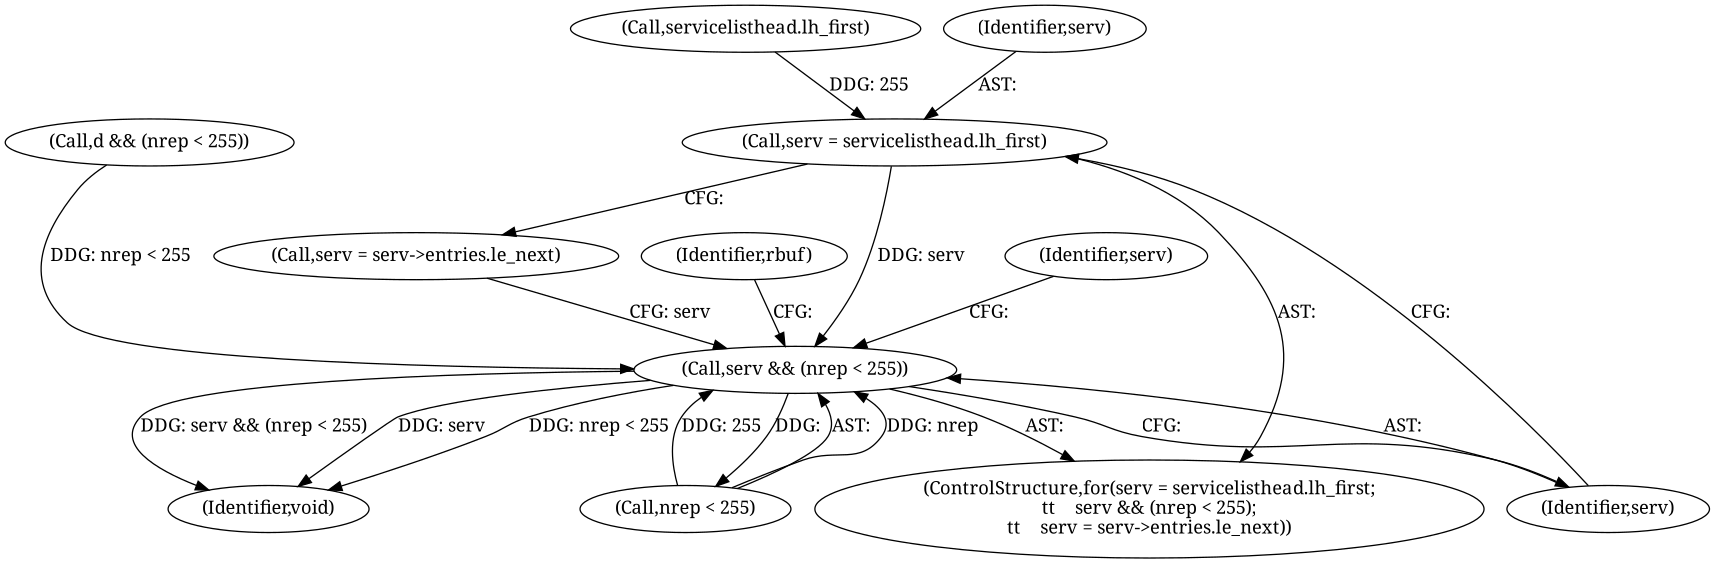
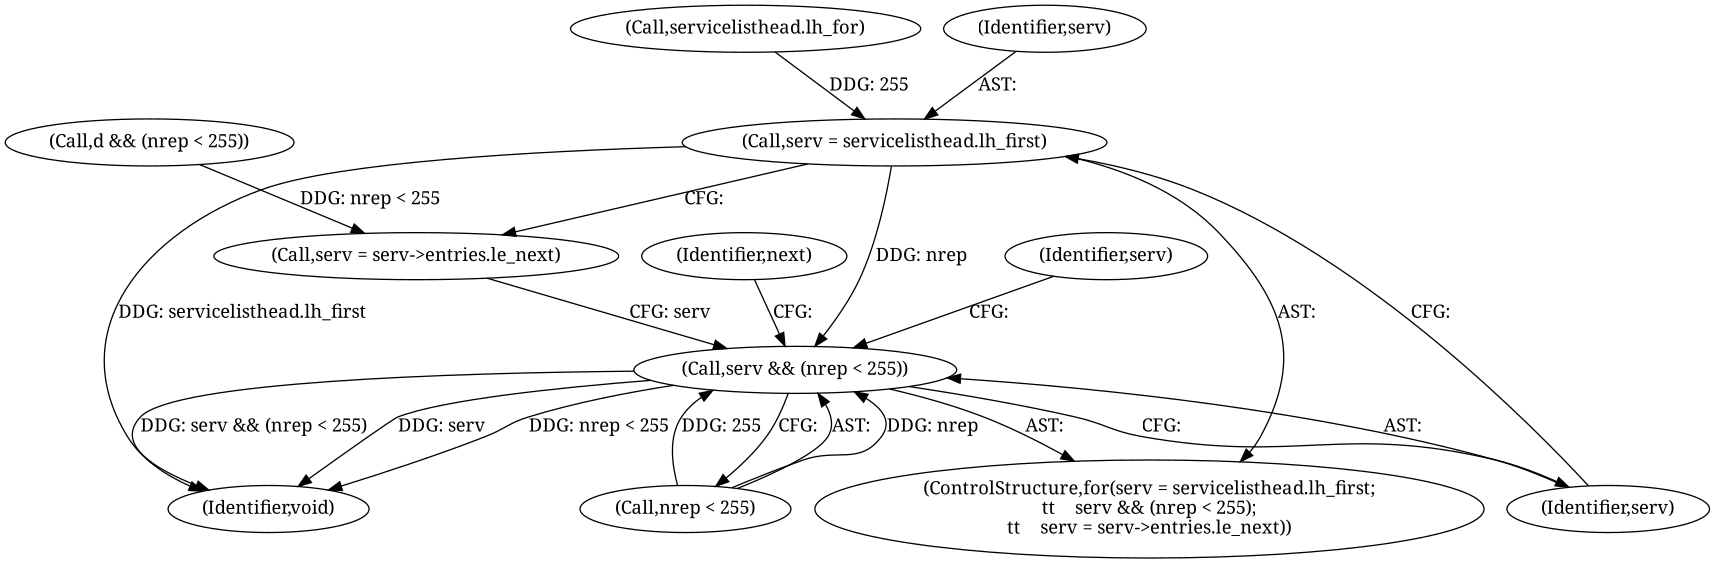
(746, 29) -> (746, 29)
none -> (291, 181)
(744, 256) -> (744, 256)
(921, 256) -> (921, 256)
(248, 356) -> (276, 196)
(801, 427) -> (801, 427)
